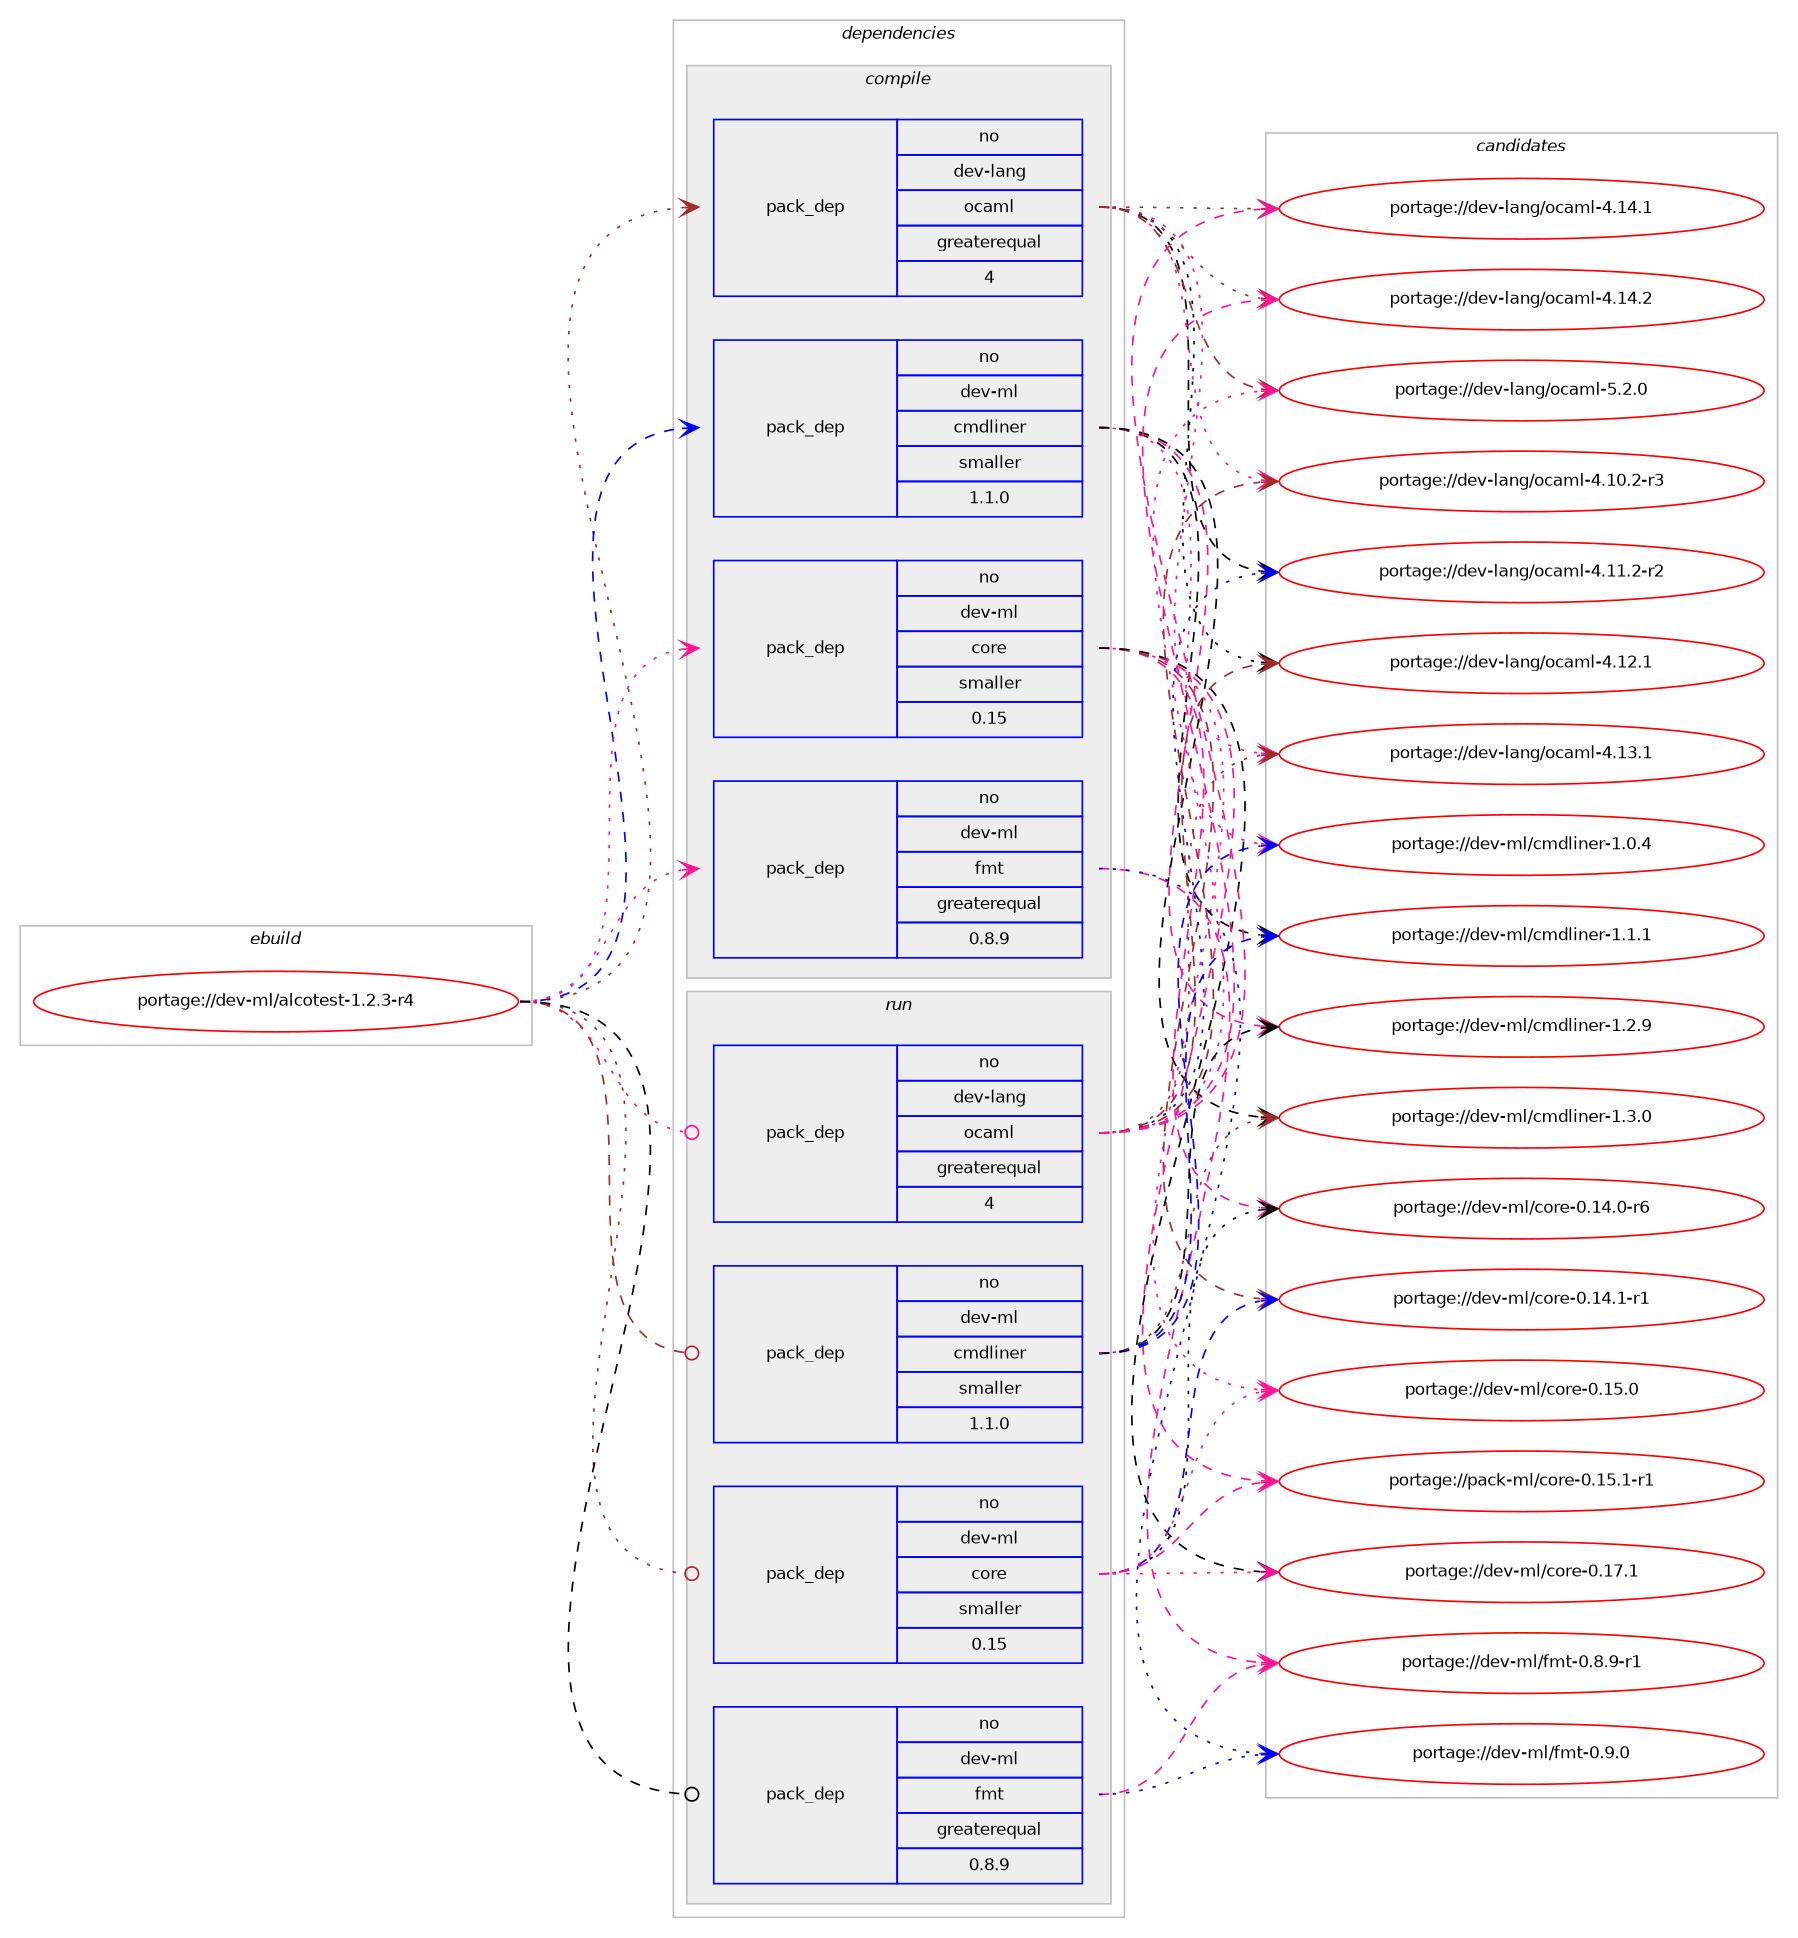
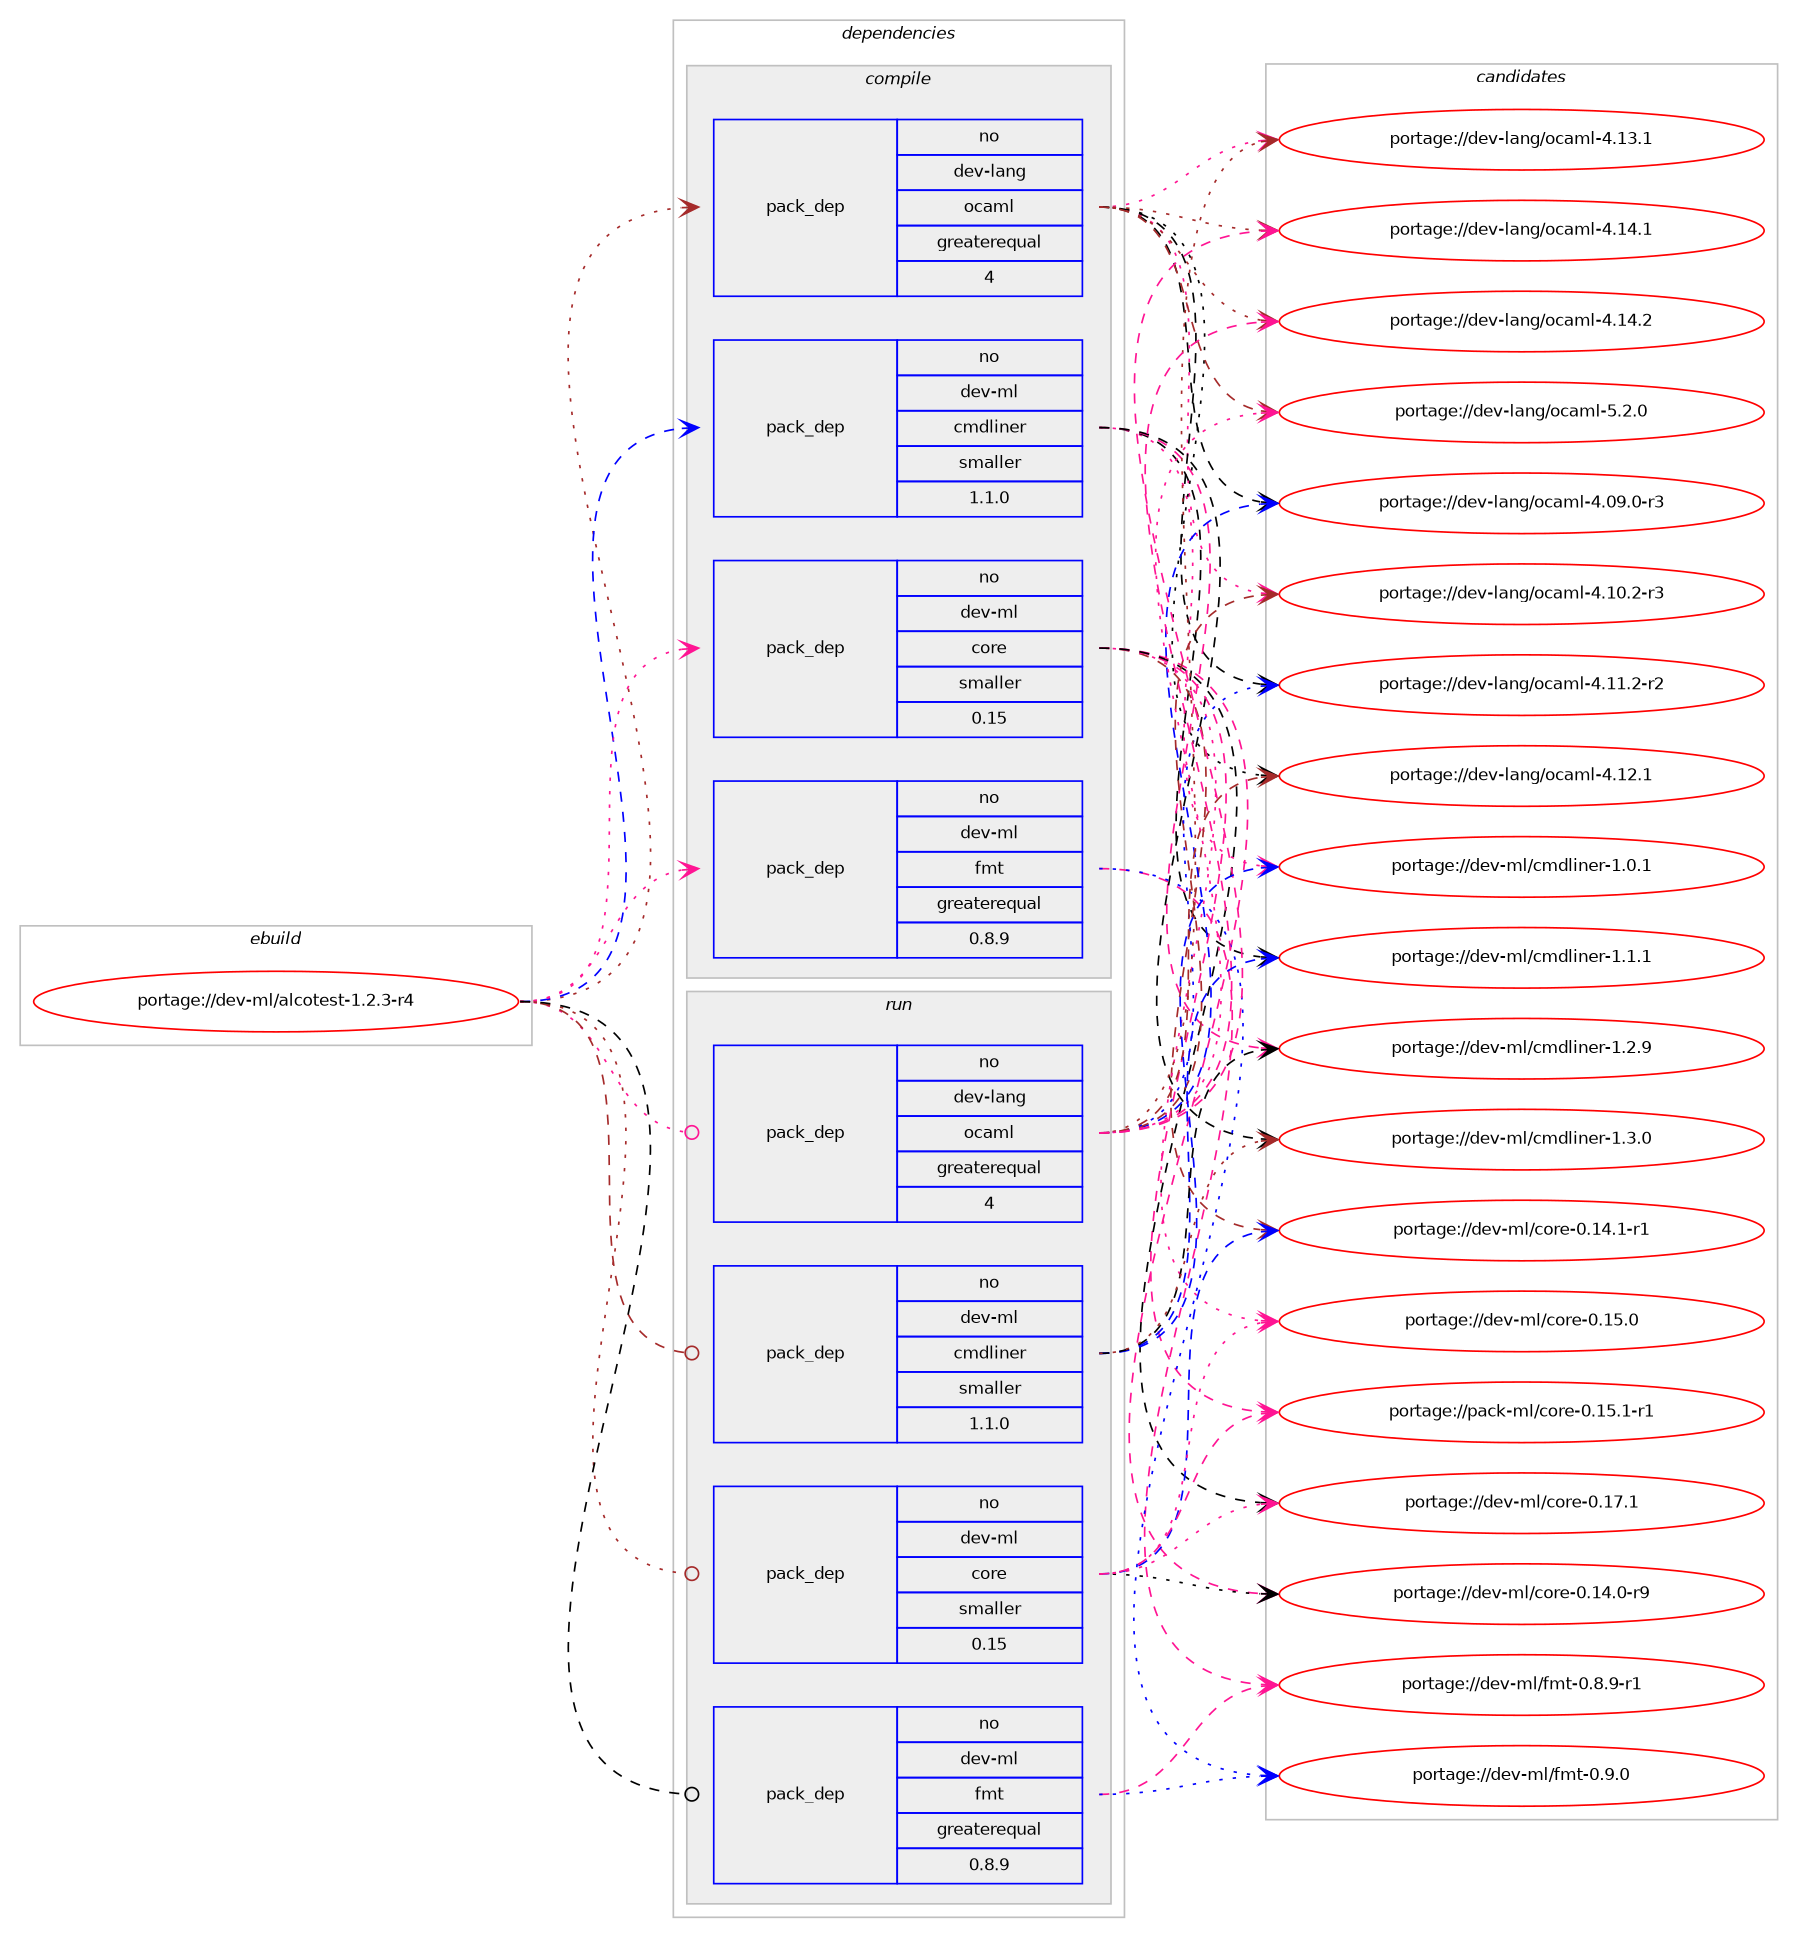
none -> (1522, 503)
(1522, 845) -> (1522, 867)
(1522, 1209) -> (1522, 1594)
